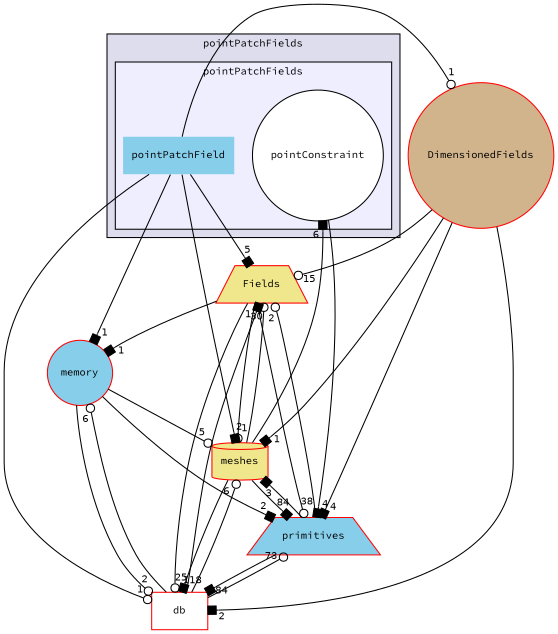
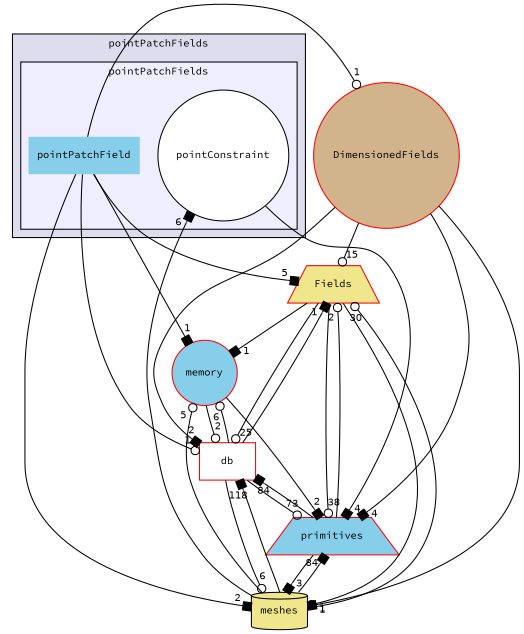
(156, 415) -> (202, 510)
(240, 461) -> (279, 611)
